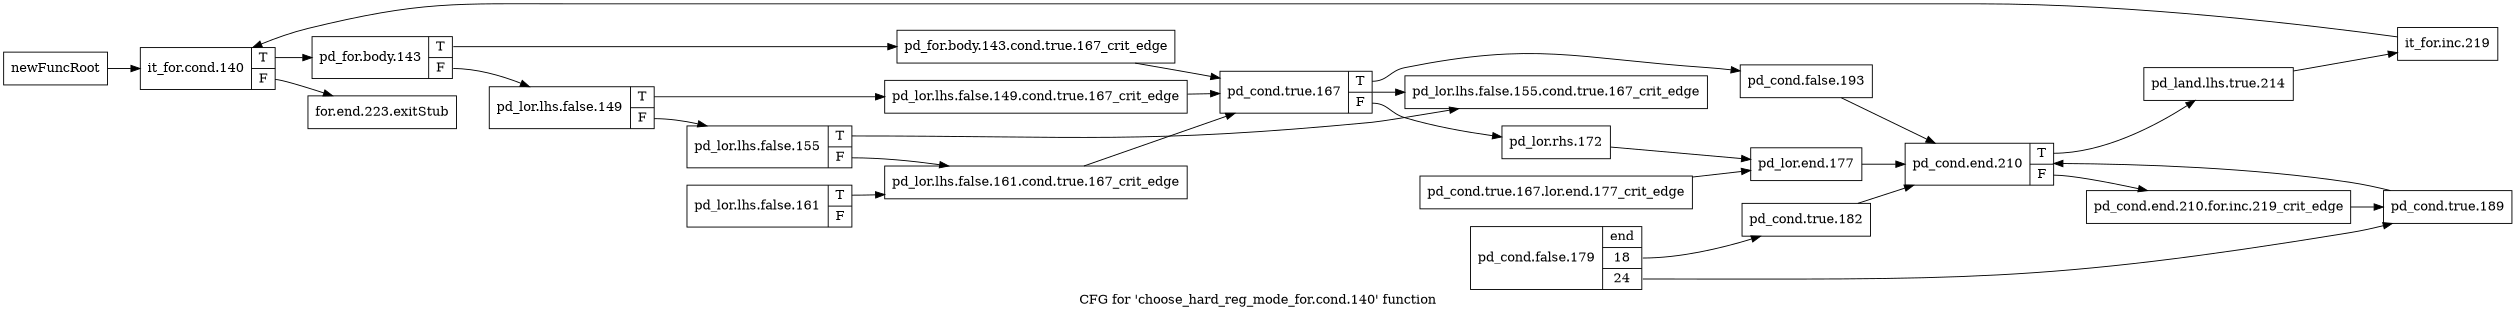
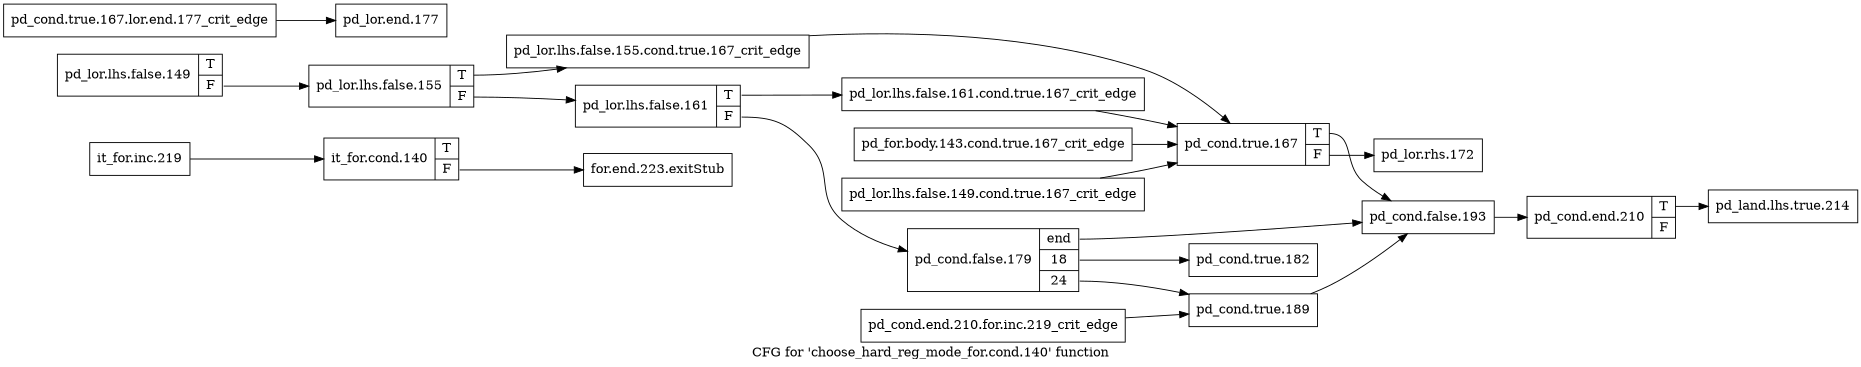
(382, 58) -> none
(2341, 63) -> none
(56, 69) -> none
(1384, 92) -> (1024, 43)
(765, 97) -> none
(1676, 153) -> none
(896, 160) -> (520, 98)
(1879, 164) -> none
(2227, 169) -> (1357, 270)
none -> (824, 177)
(2096, 180) -> none
(1881, 196) -> none
none -> (1216, 233)
